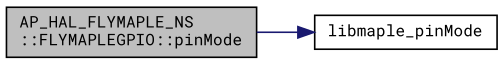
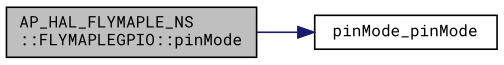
(406, 32) -> (406, 32)
